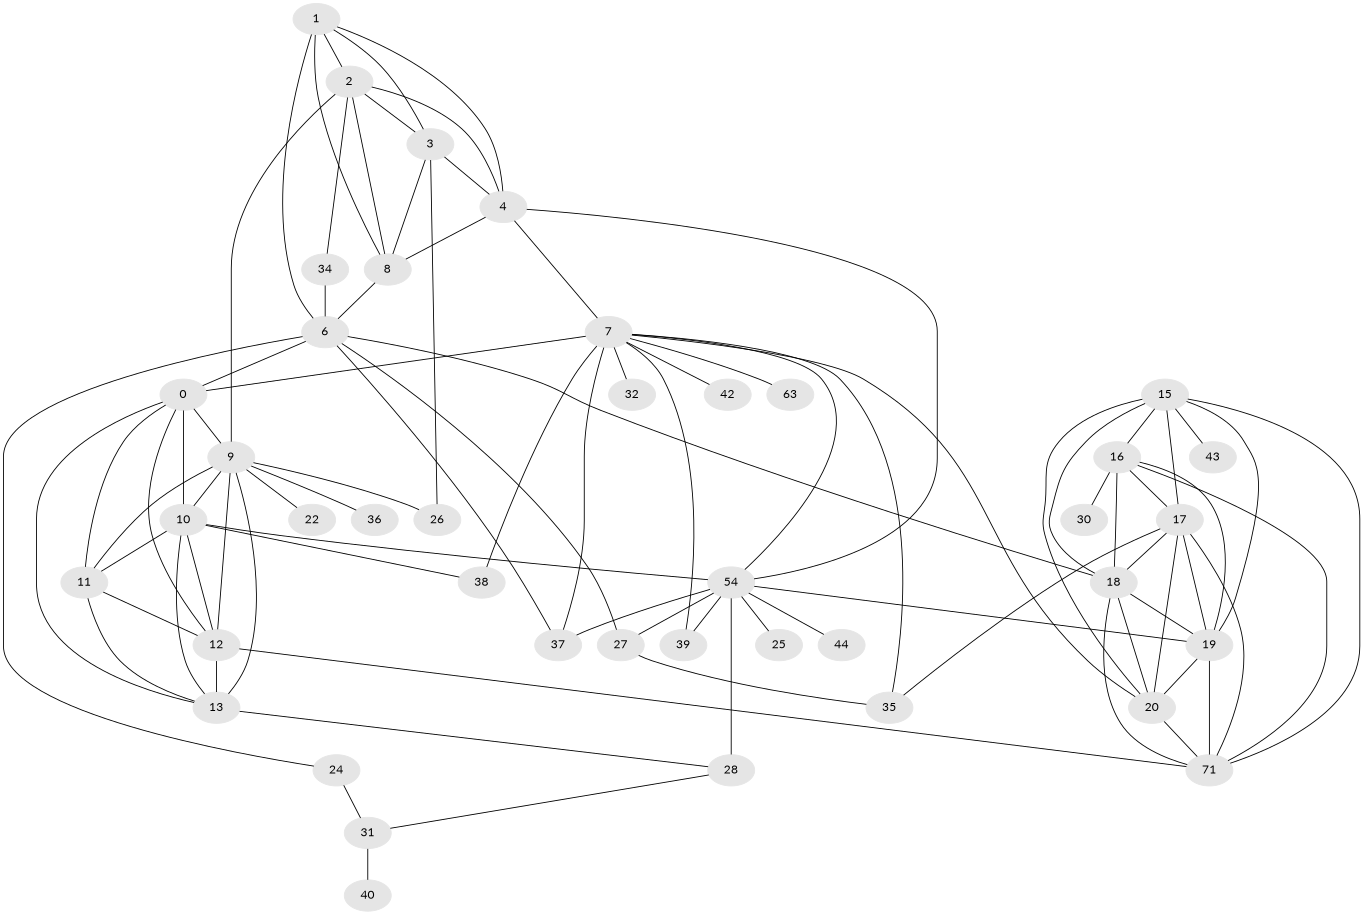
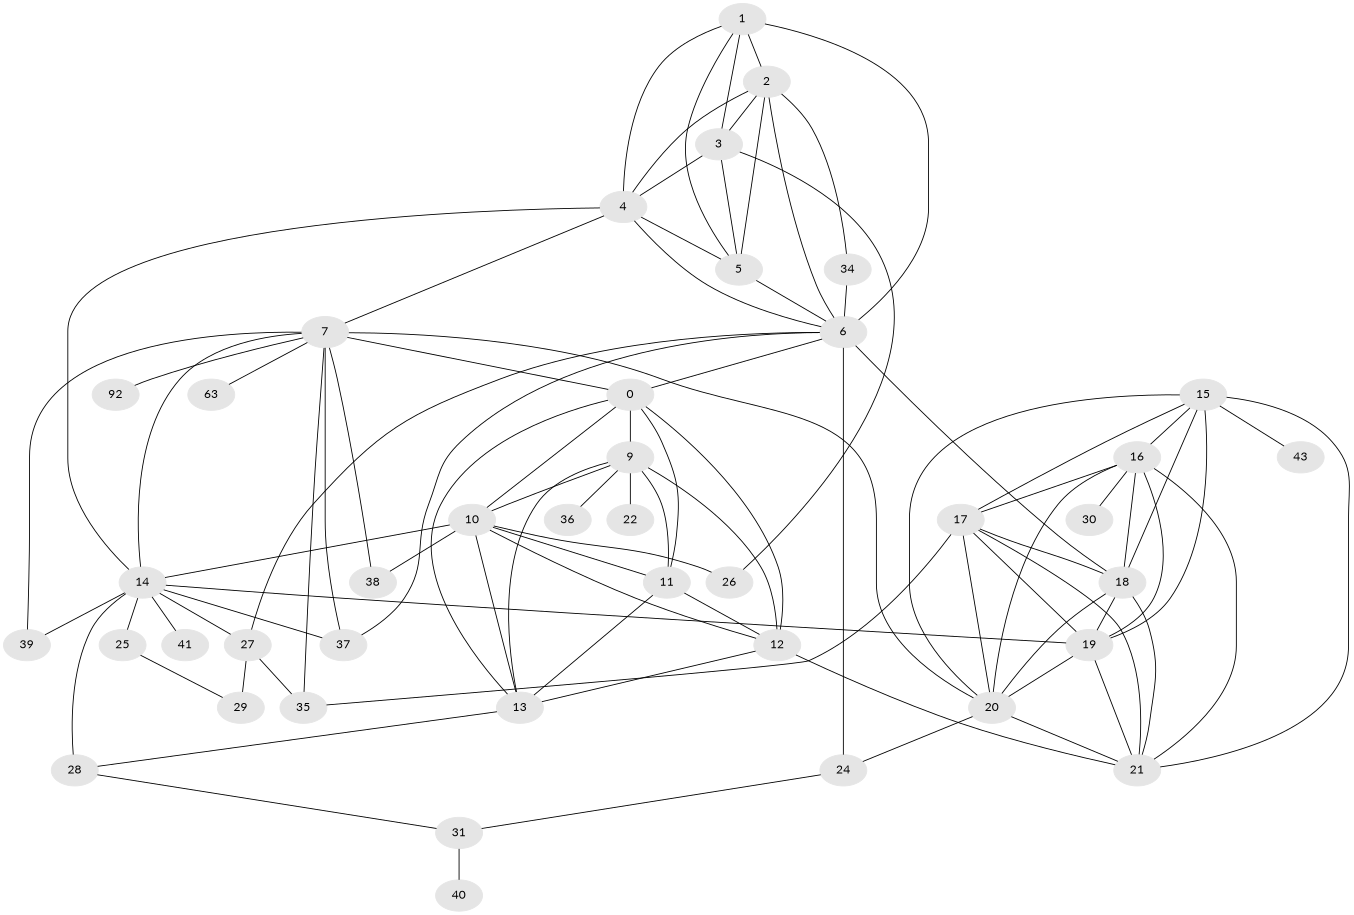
(233, 251) -> (792, 211)
(388, 270) -> (739, 270)
none -> (718, 291)
(632, 395) -> (116, 395)
(728, 395) -> none
(337, 483) -> (603, 546)
none -> (1023, 567)
(731, 583) -> (143, 583)
(842, 645) -> (185, 645)
none -> (241, 708)
none -> (918, 739)
(1209, 770) -> (1137, 770)
